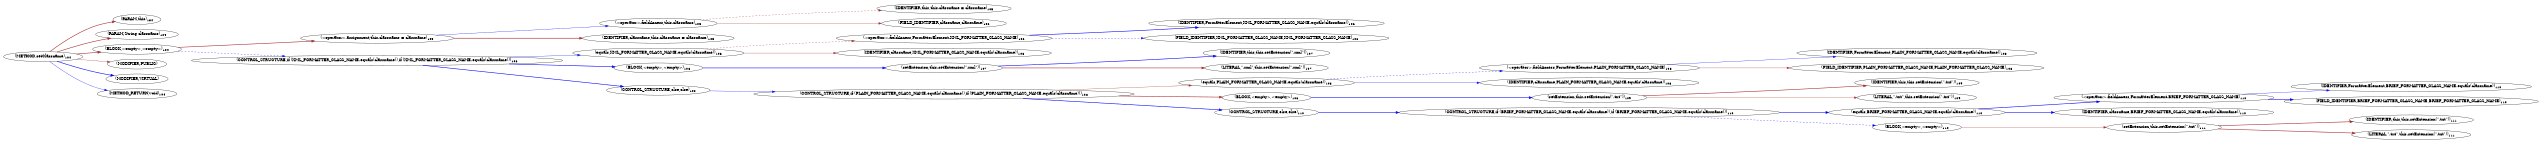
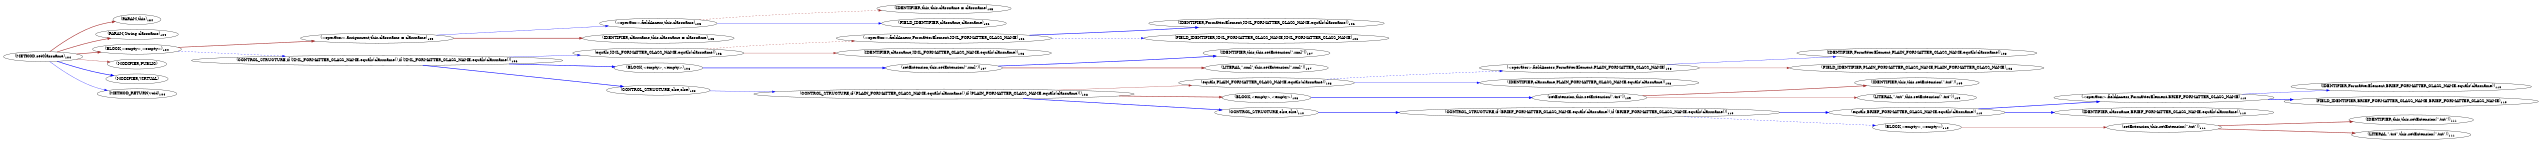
(798, 23) -> (798, 23)
